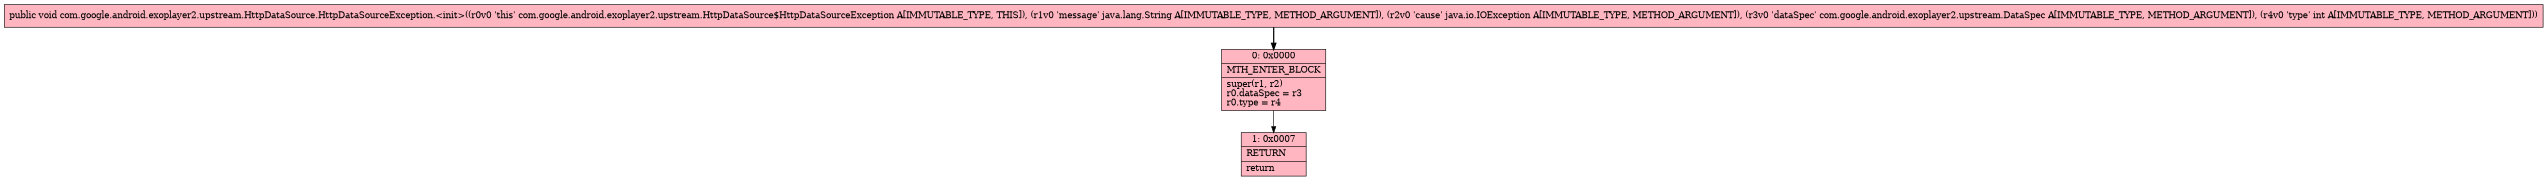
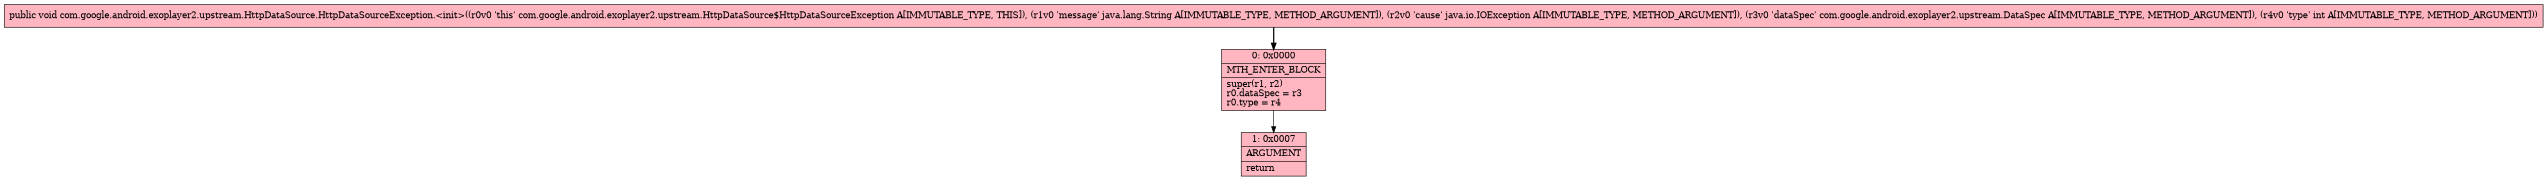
(1266, 154) -> (1274, 154)
